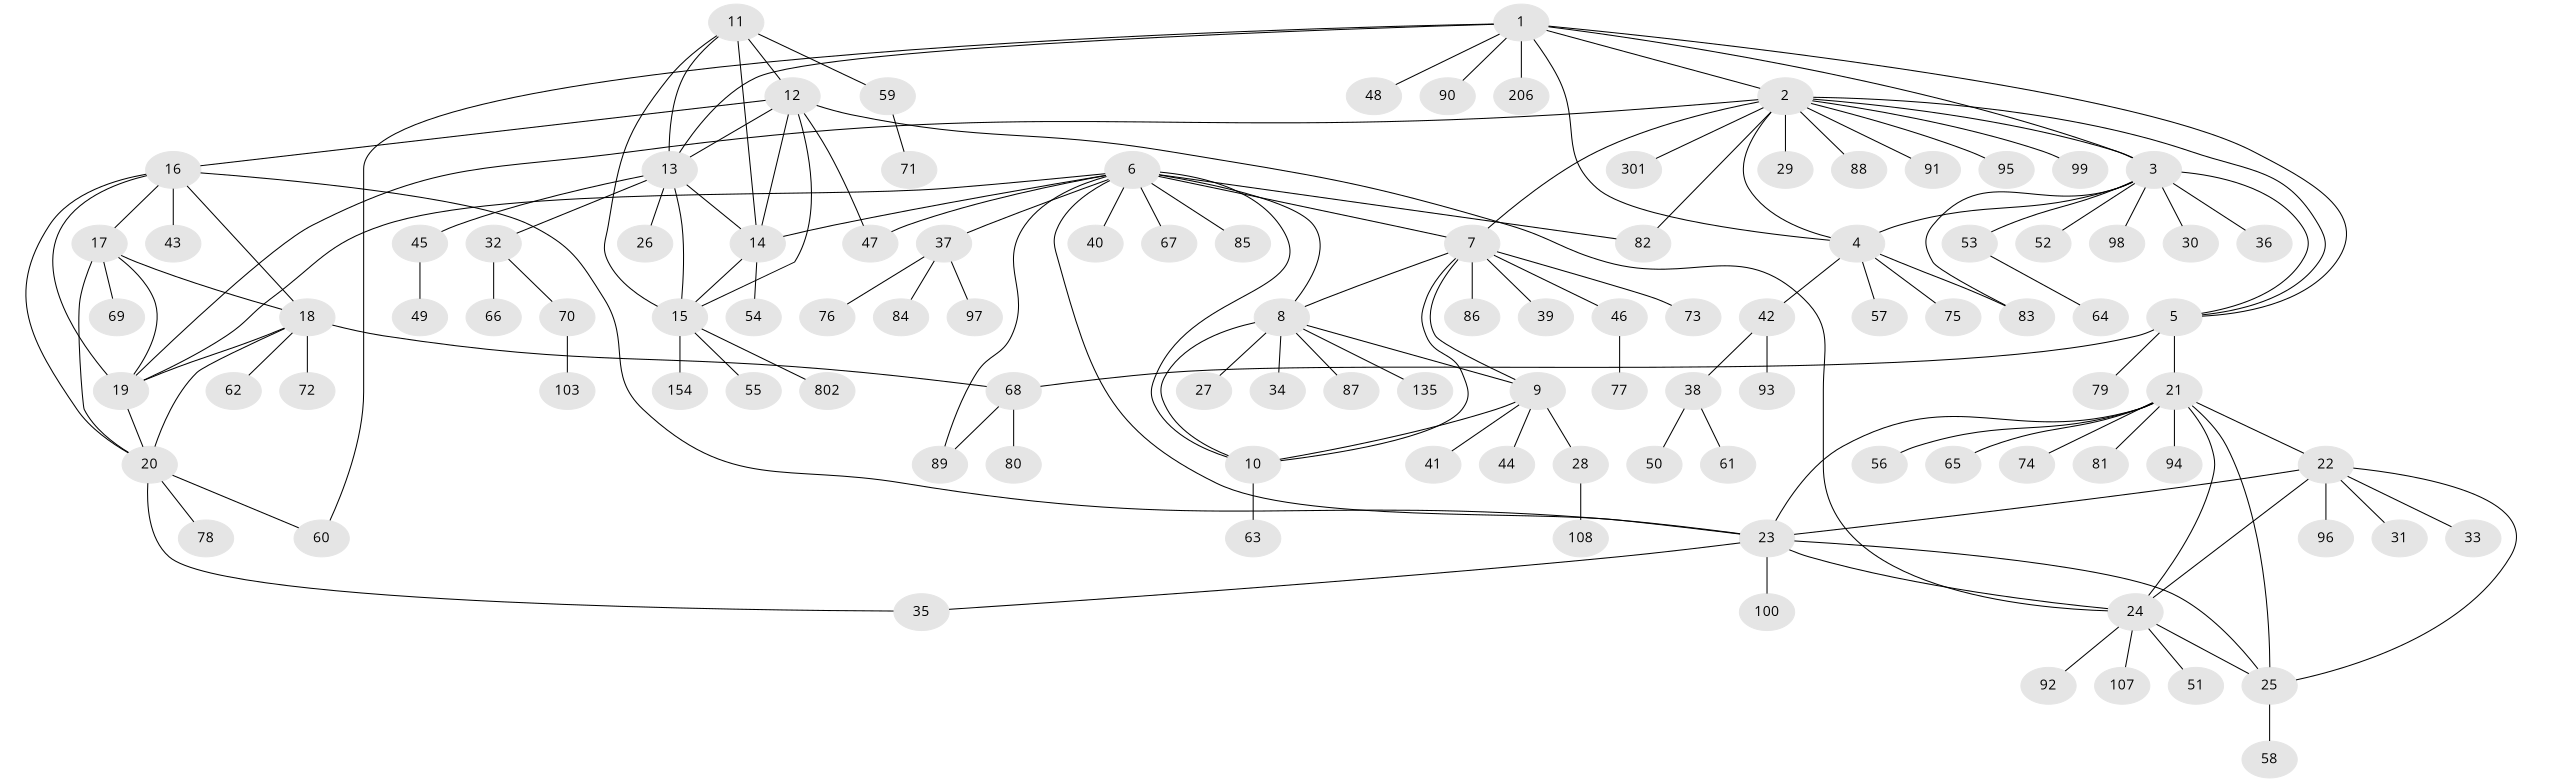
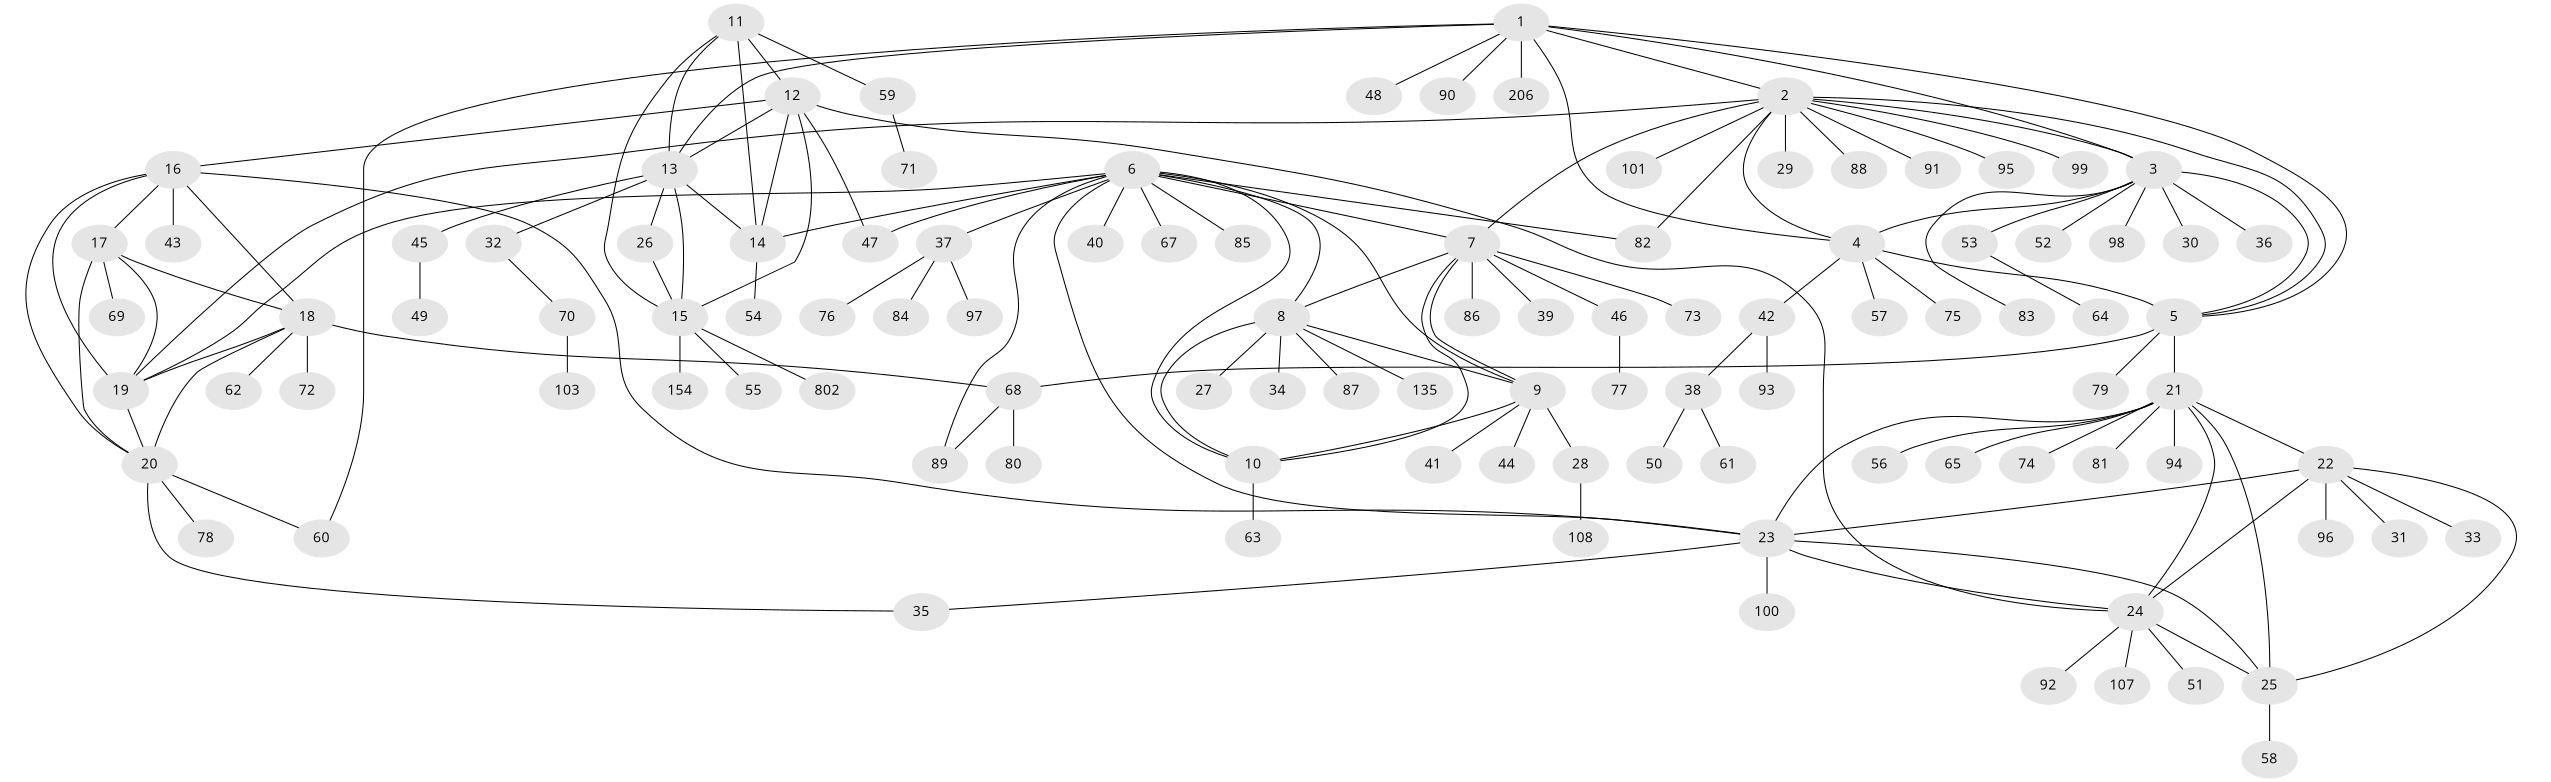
(1634, 170) -> (1634, 170)
none -> (1357, 246)
(1943, 279) -> (2005, 273)
(719, 280) -> (662, 280)
(494, 317) -> none
